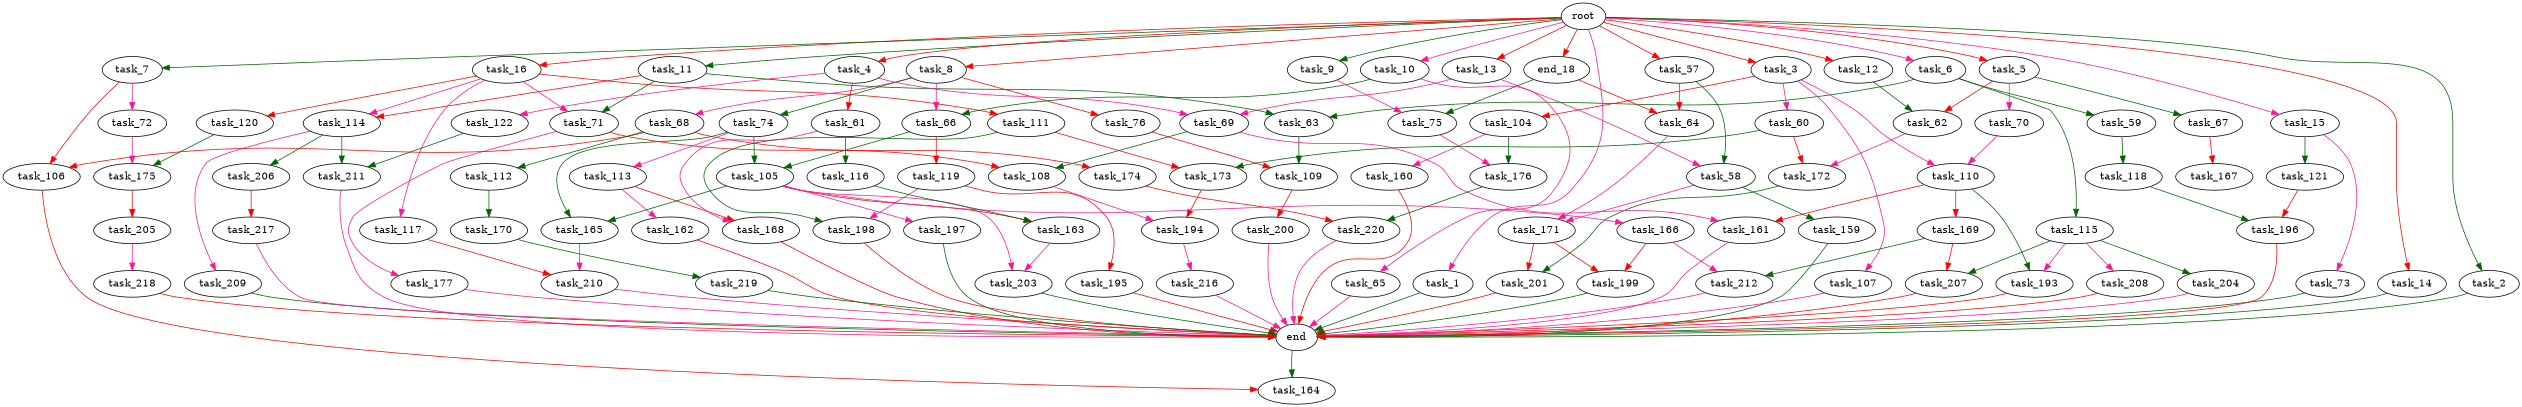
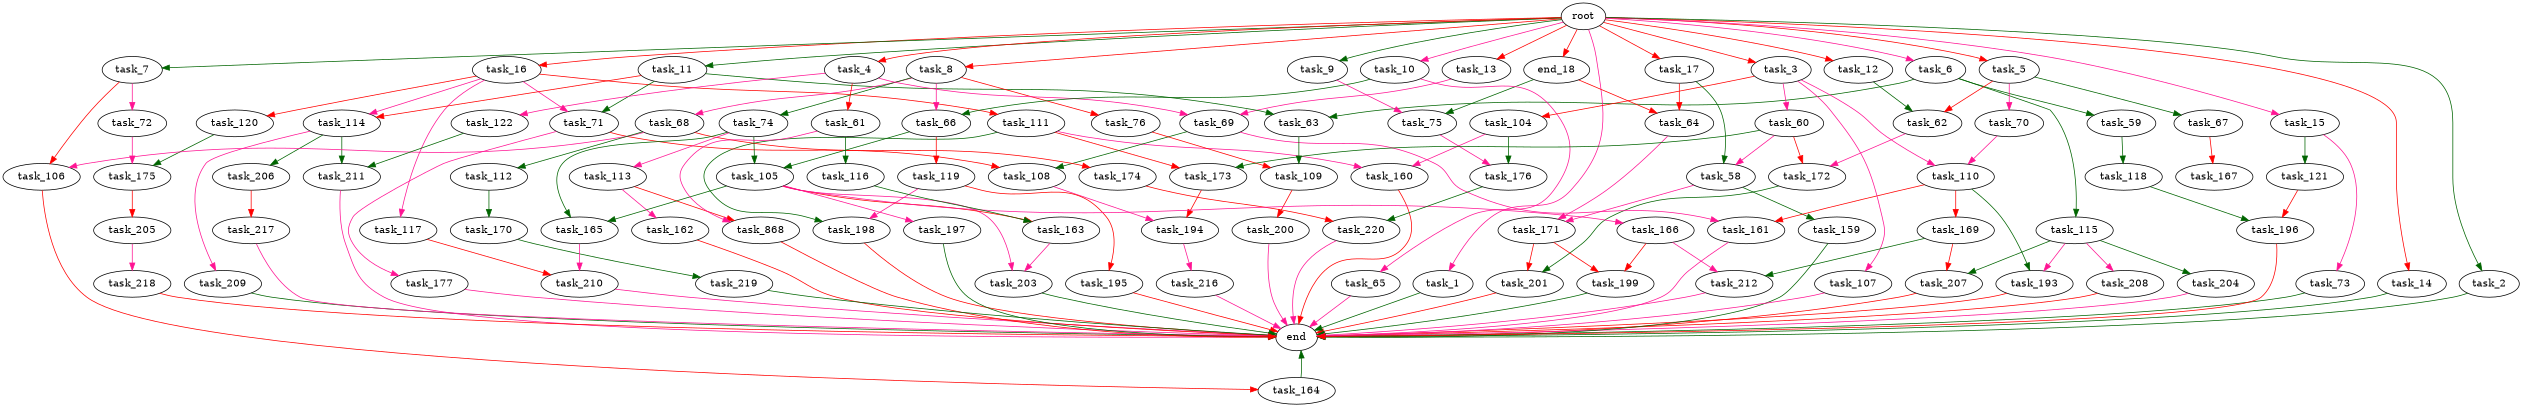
(1679, 70) -> (1679, 70)
(1598, 119) -> (1758, 148)
none -> (1183, 147)
(361, 150) -> (361, 150)
(761, 230) -> (761, 230)
(1292, 360) -> (1302, 368)
